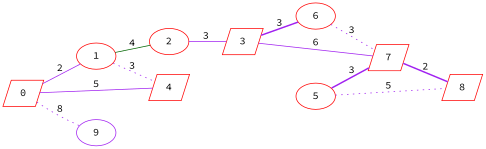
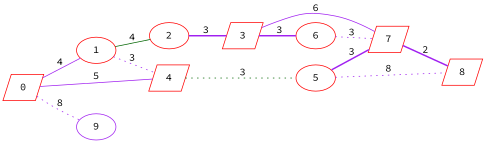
(208, 42) -> (208, 36)
(60, 68) -> (60, 62)
none -> (241, 78)
(389, 86) -> (389, 69)
